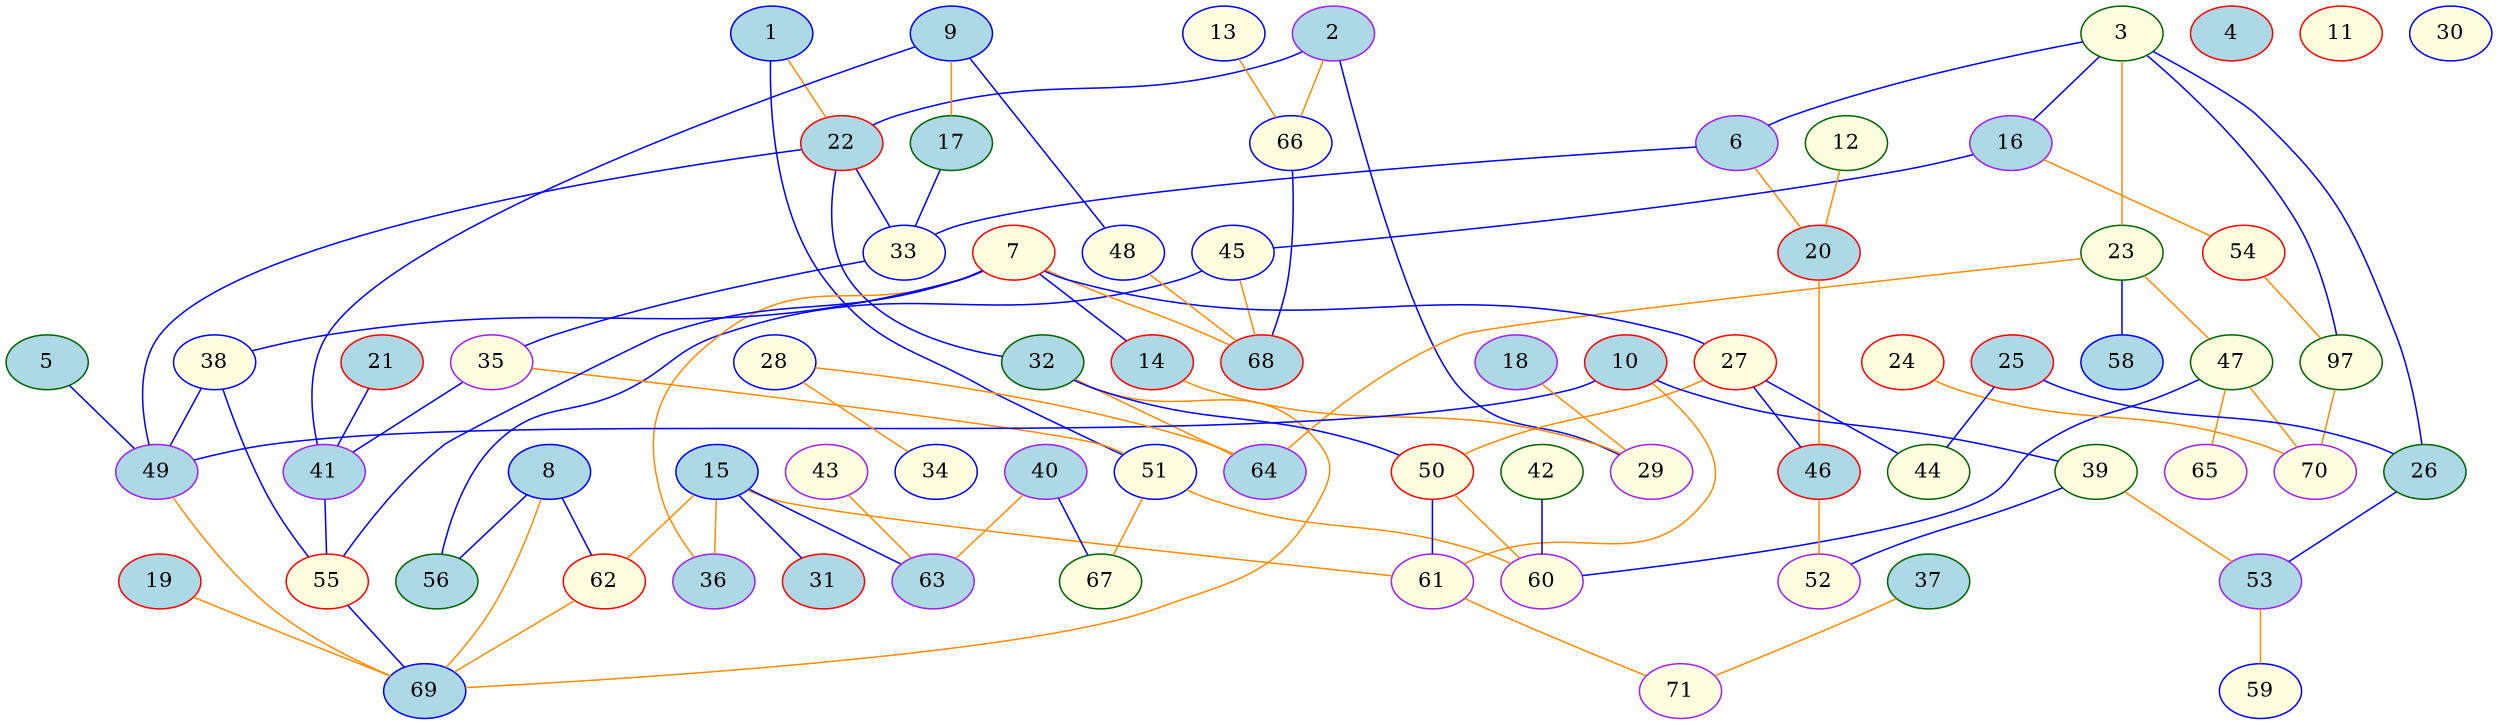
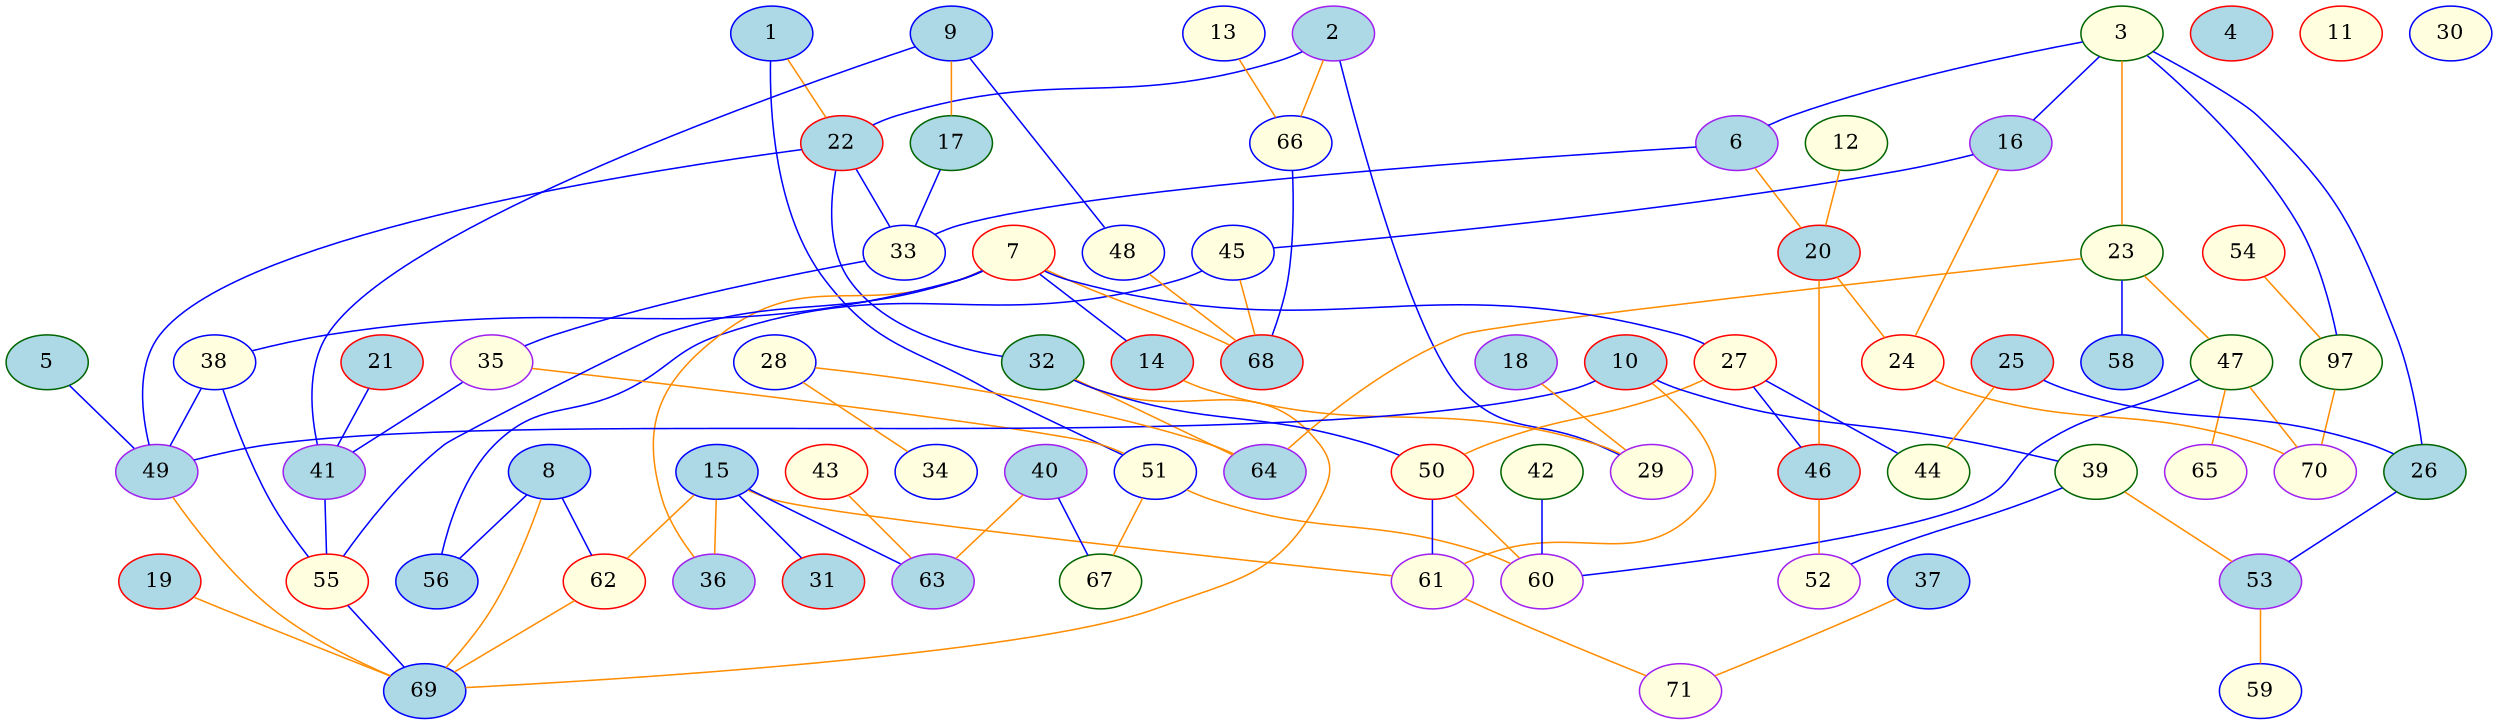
(2131, 200) -> (1957, 252)
none -> (1861, 307)
(1970, 417) -> (1970, 417)
(827, 472) -> (827, 472)
(437, 581) -> (437, 581)
(1929, 581) -> (1929, 581)
